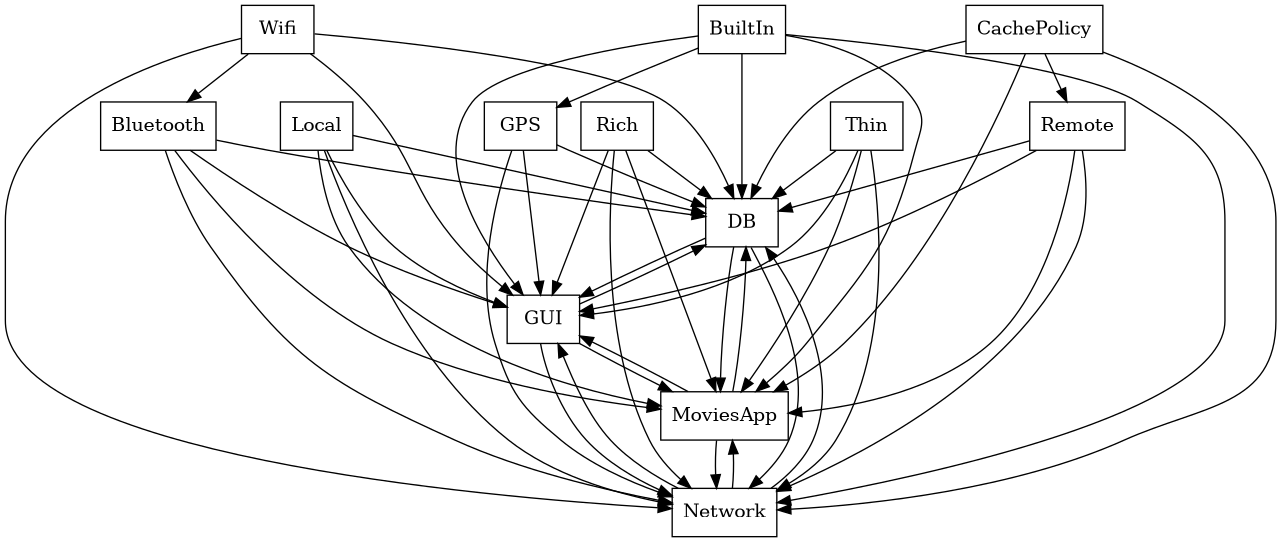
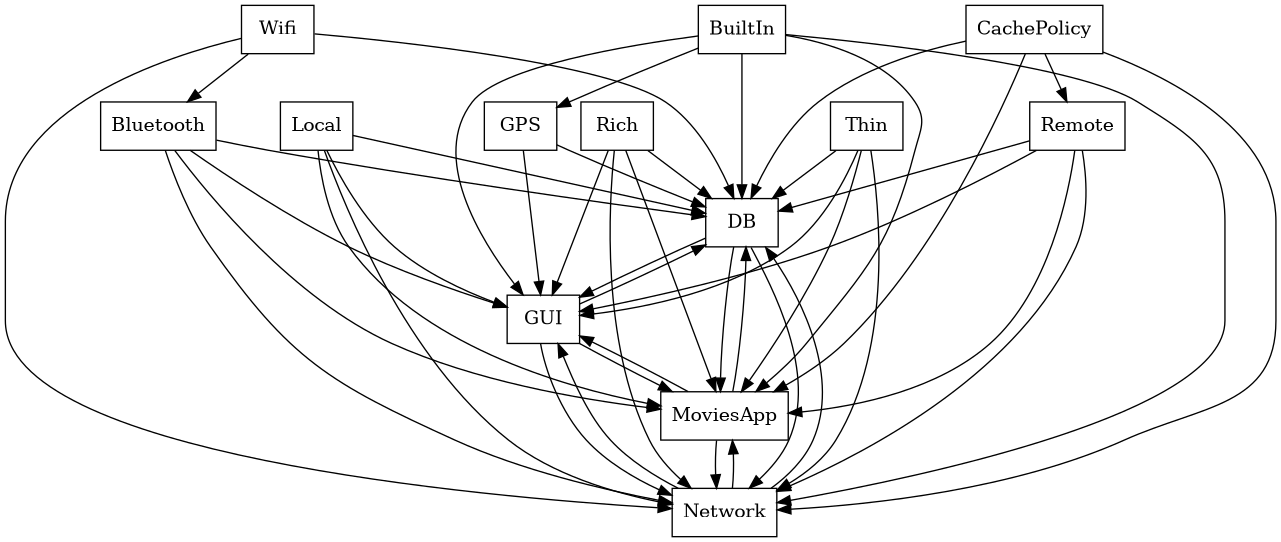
(406, 161) -> none
(504, 370) -> none
